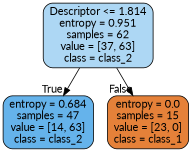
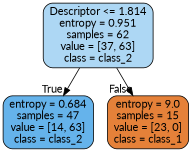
(148, 122) -> (148, 122)
